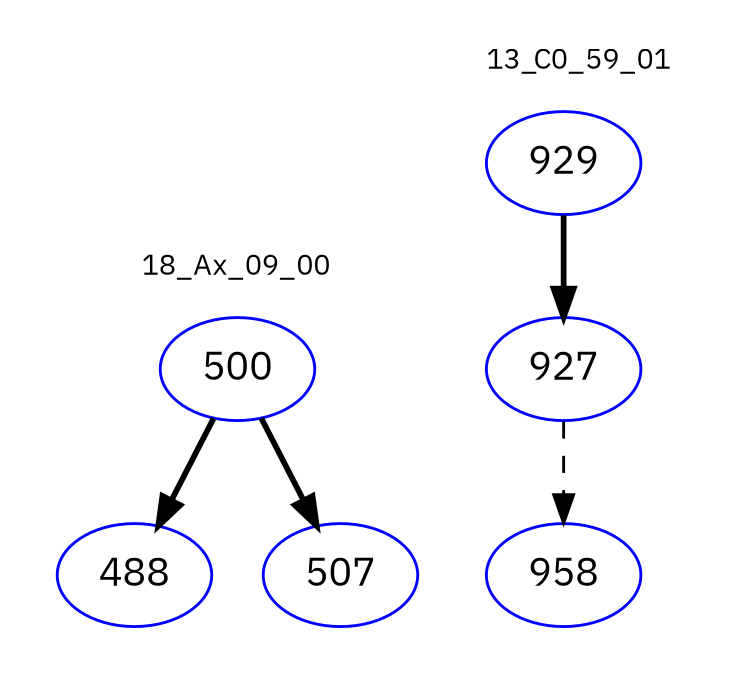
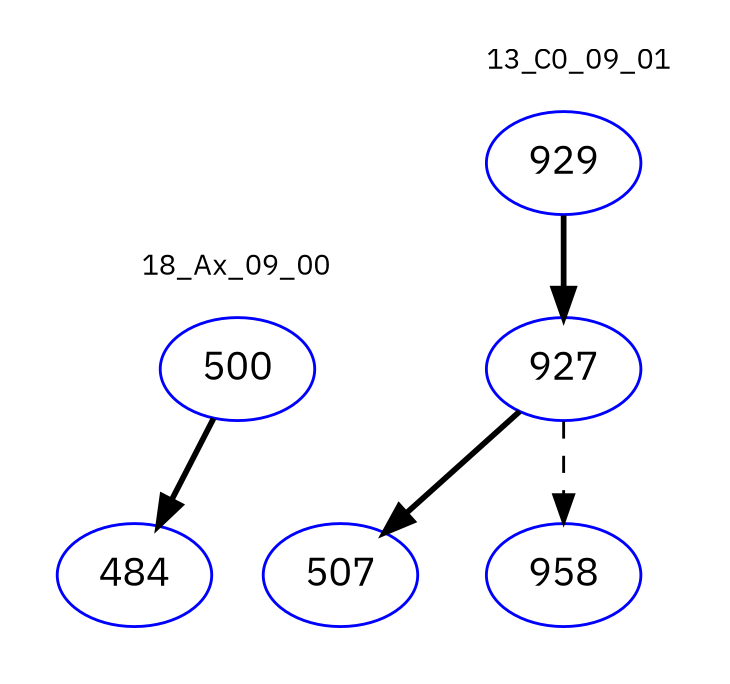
(579, 62) -> (579, 62)
(282, 459) -> (483, 445)
(134, 575) -> (134, 575)
